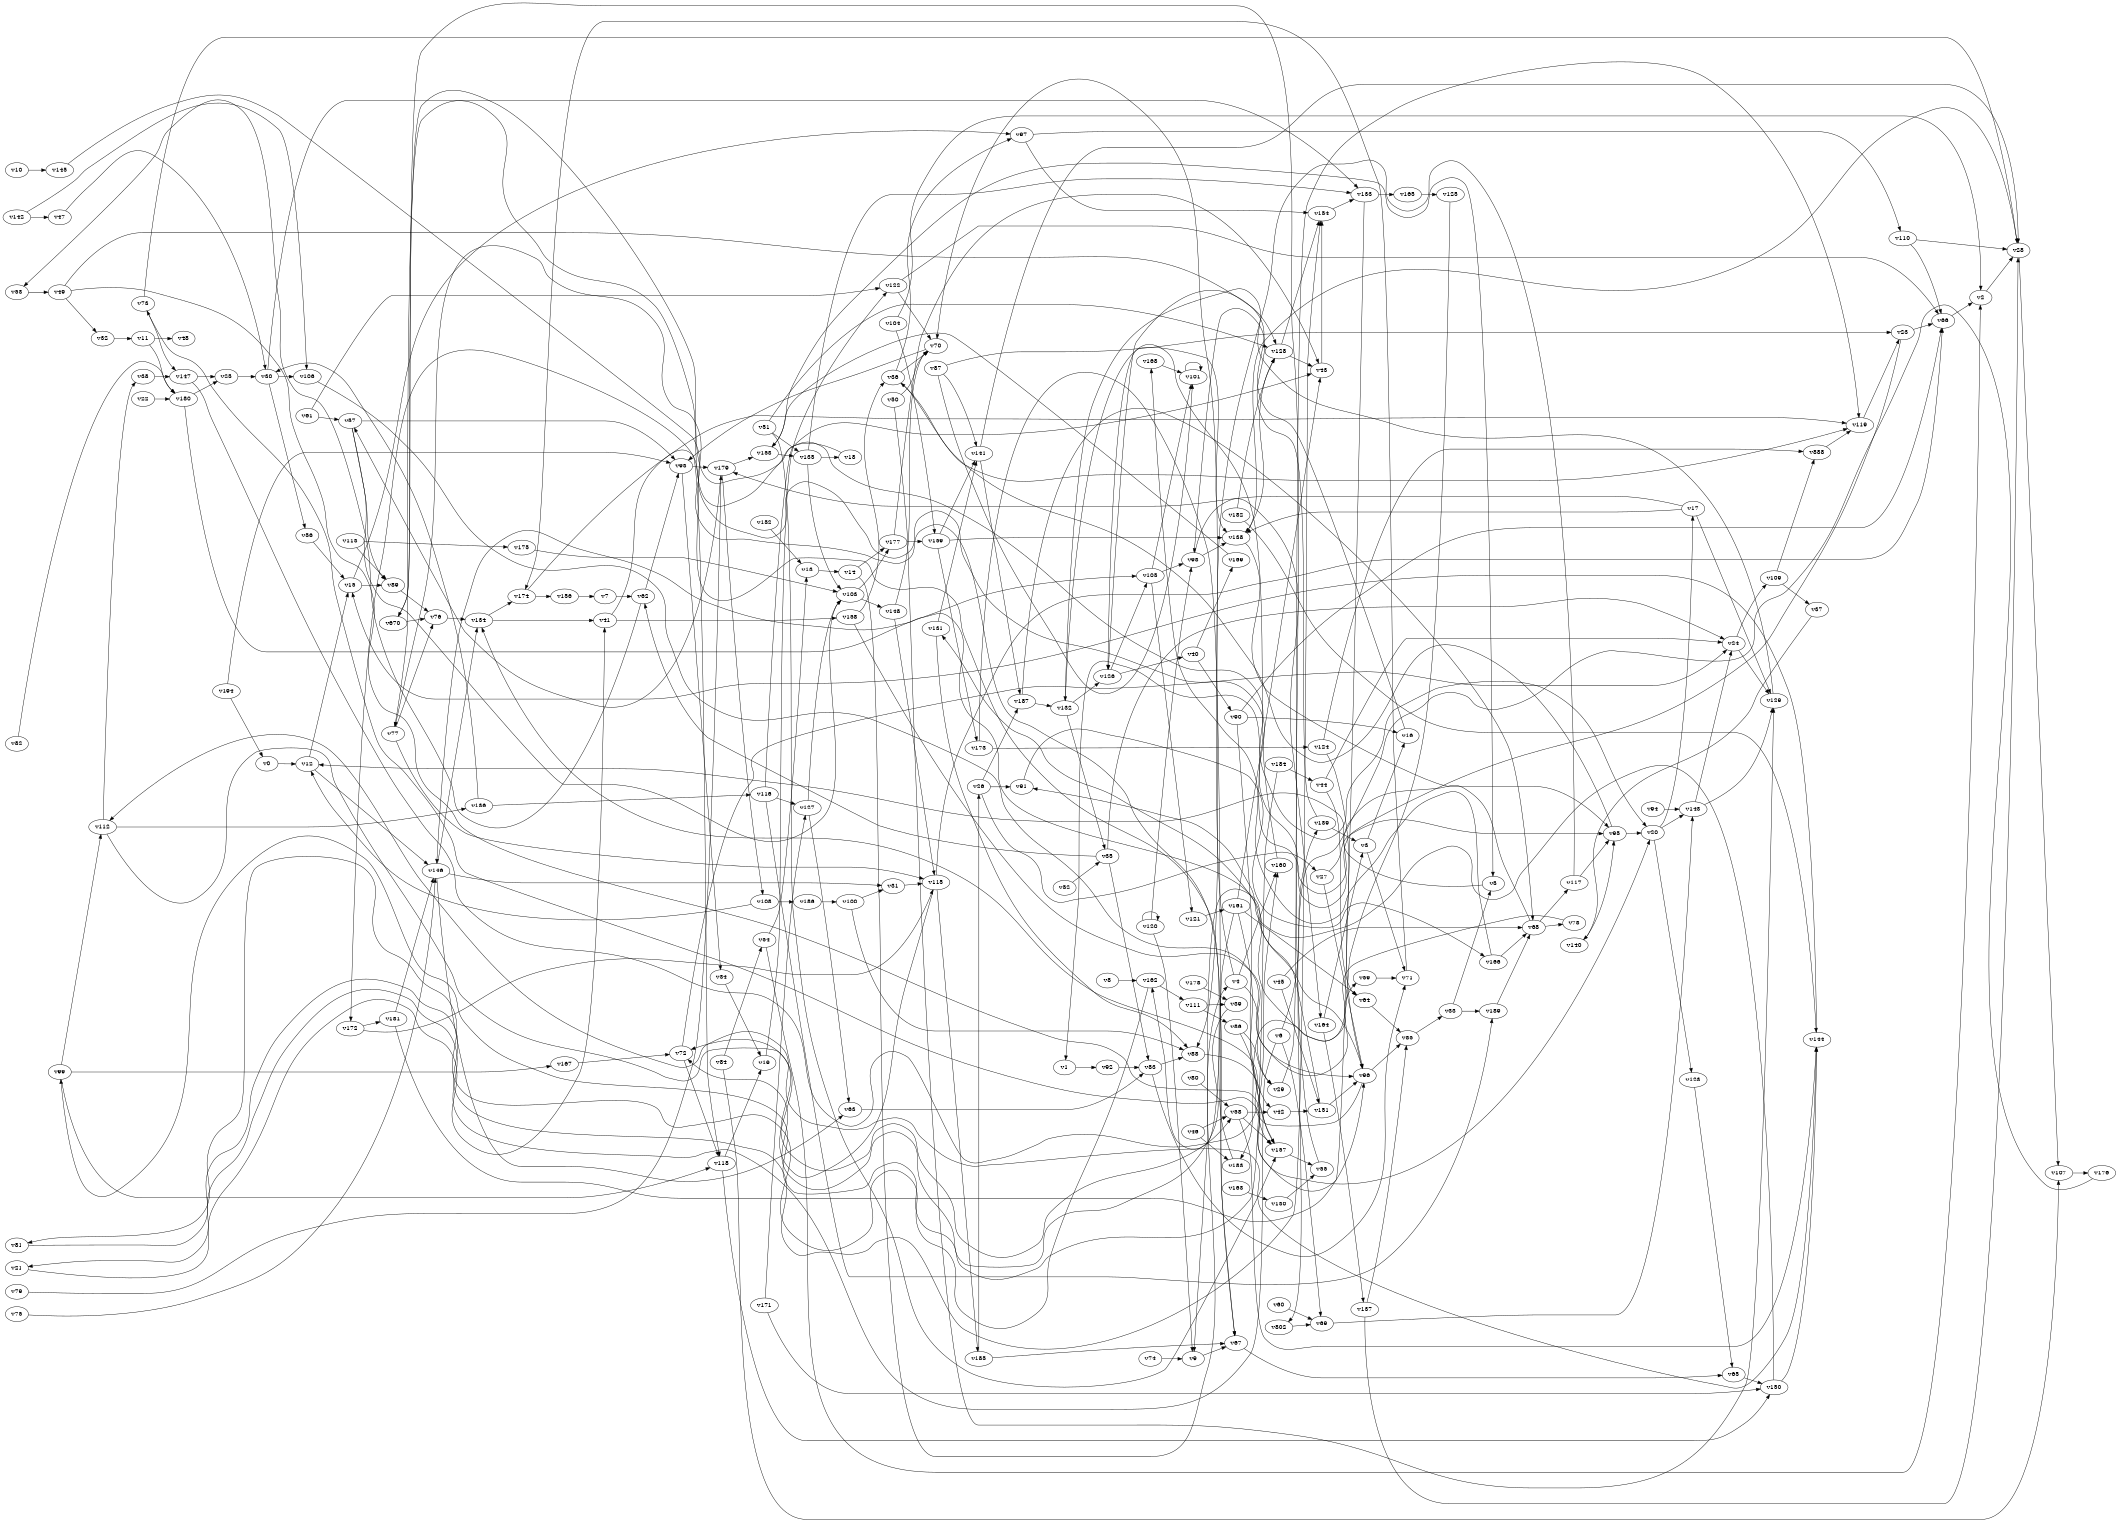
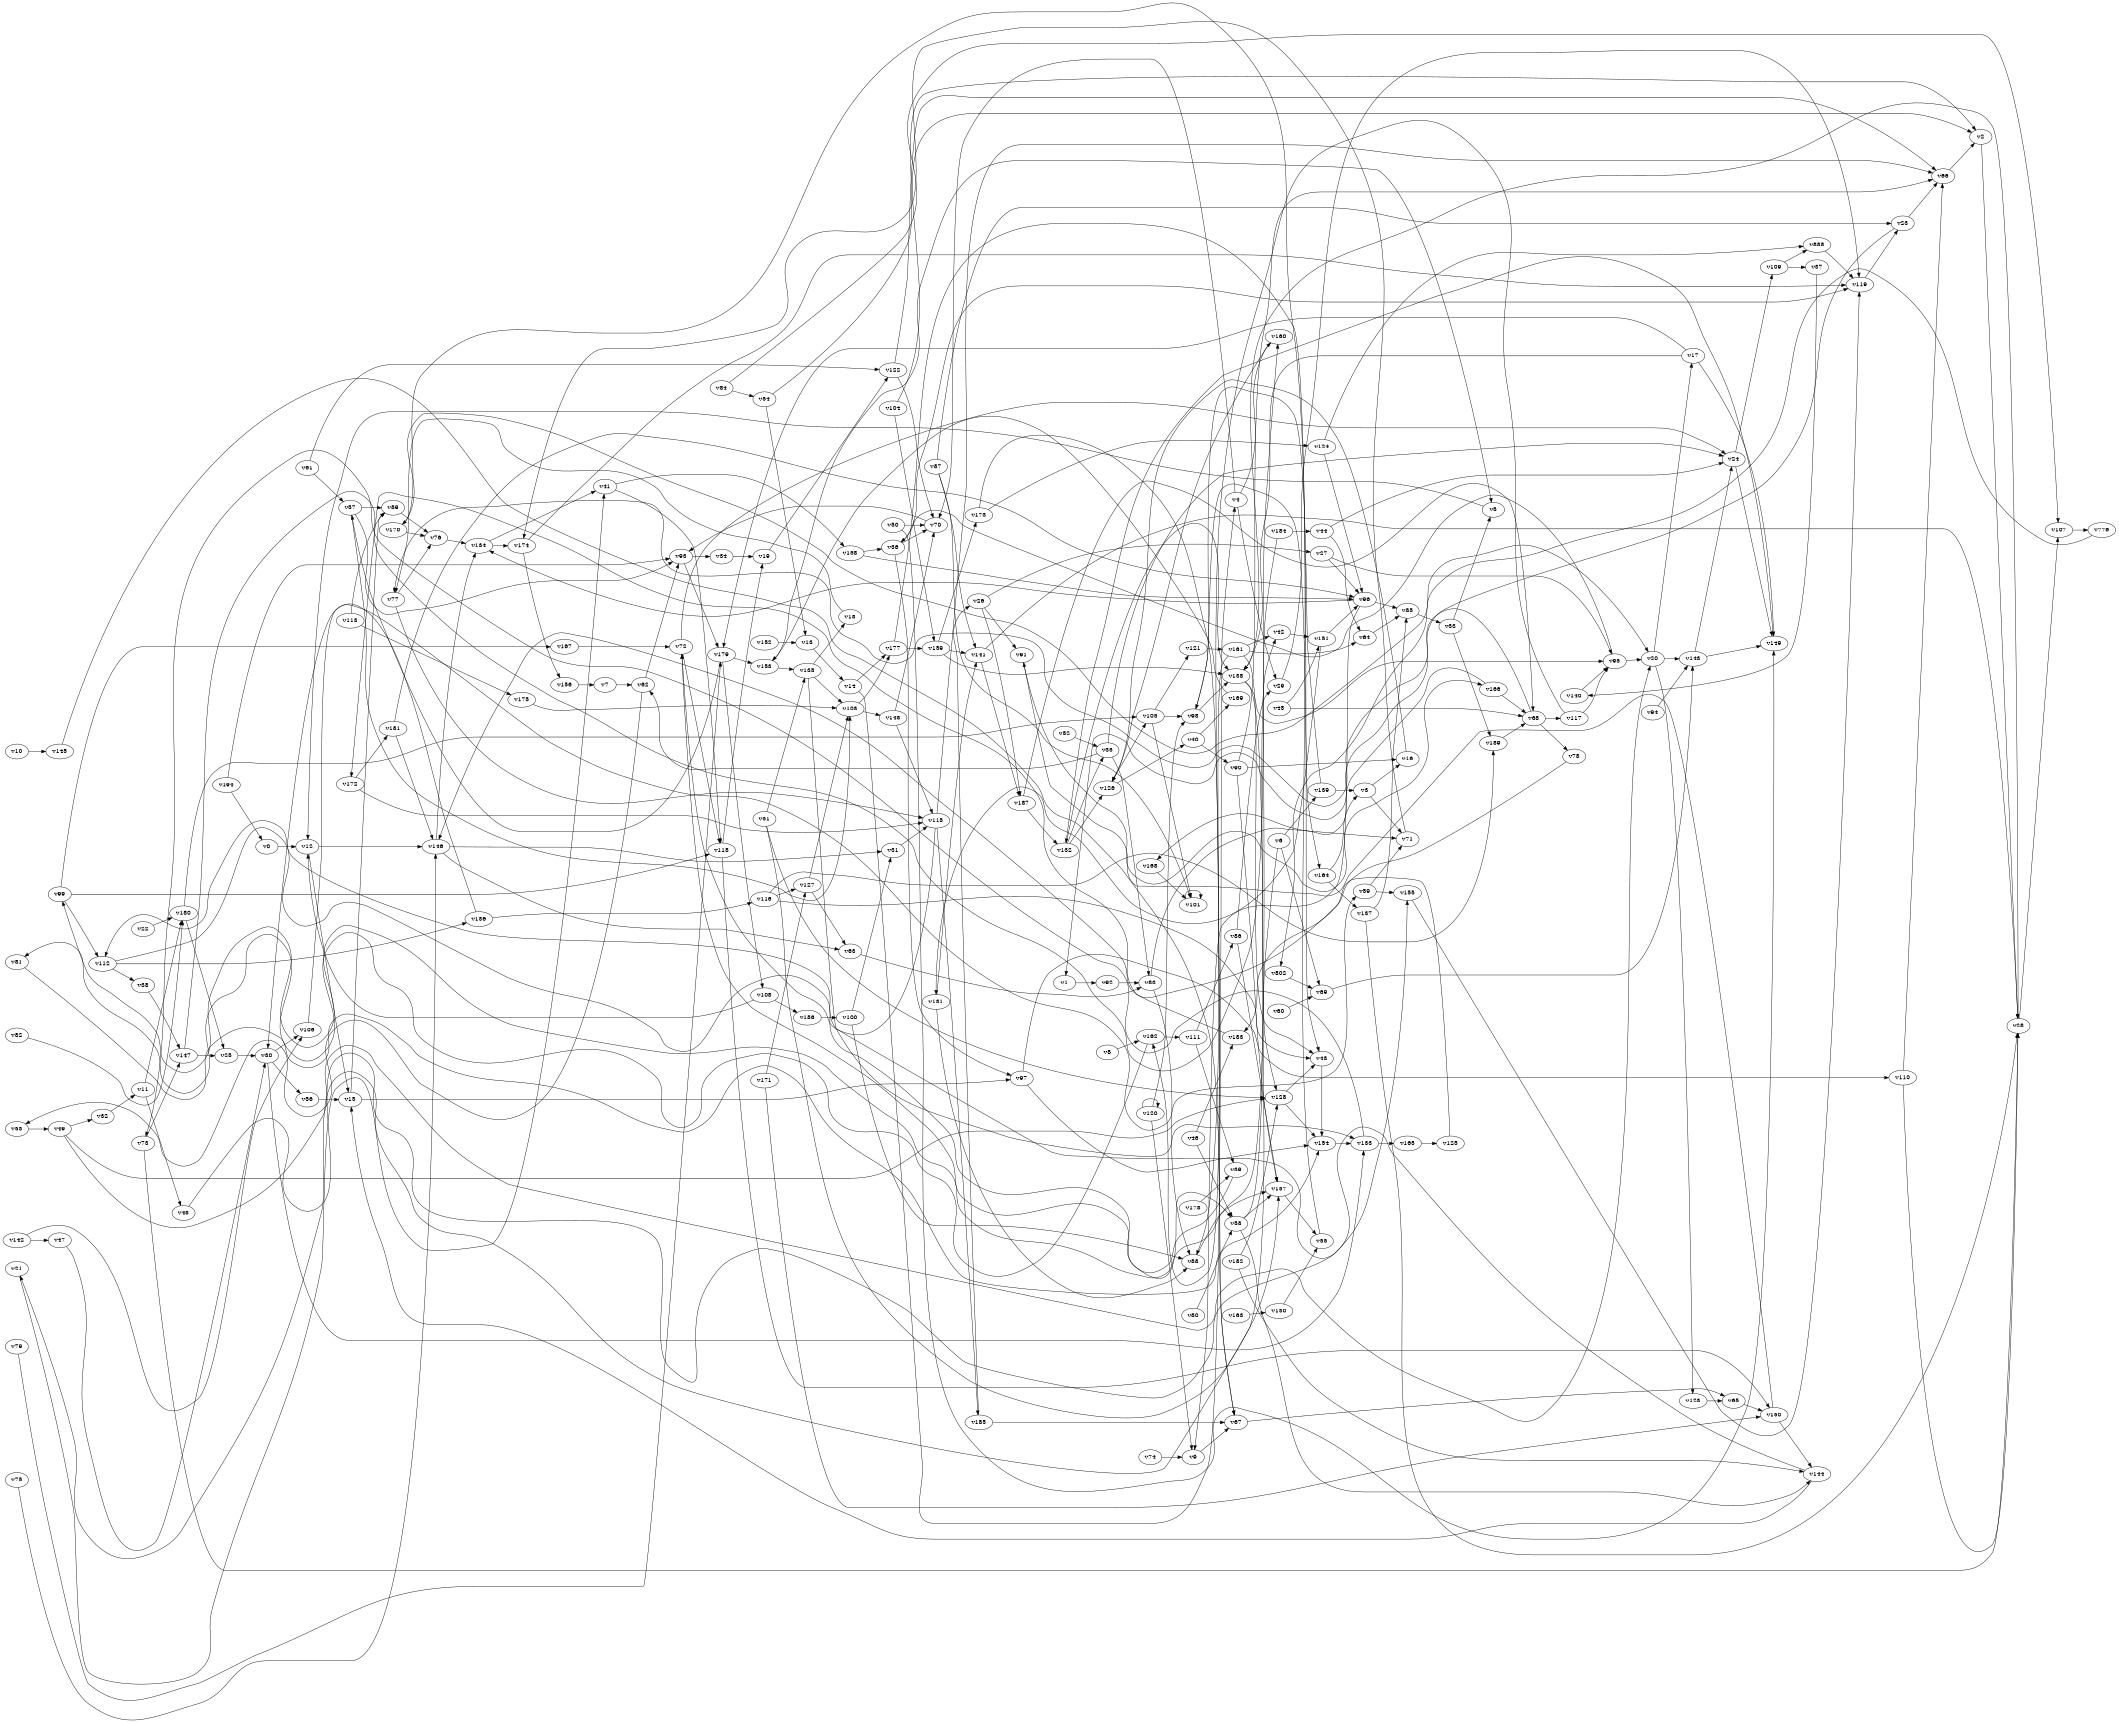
(393, 623) -> (393, 530)
(1774, 701) -> (1774, 643)
none -> (1408, 893)
(2102, 1173) -> (2102, 530)
